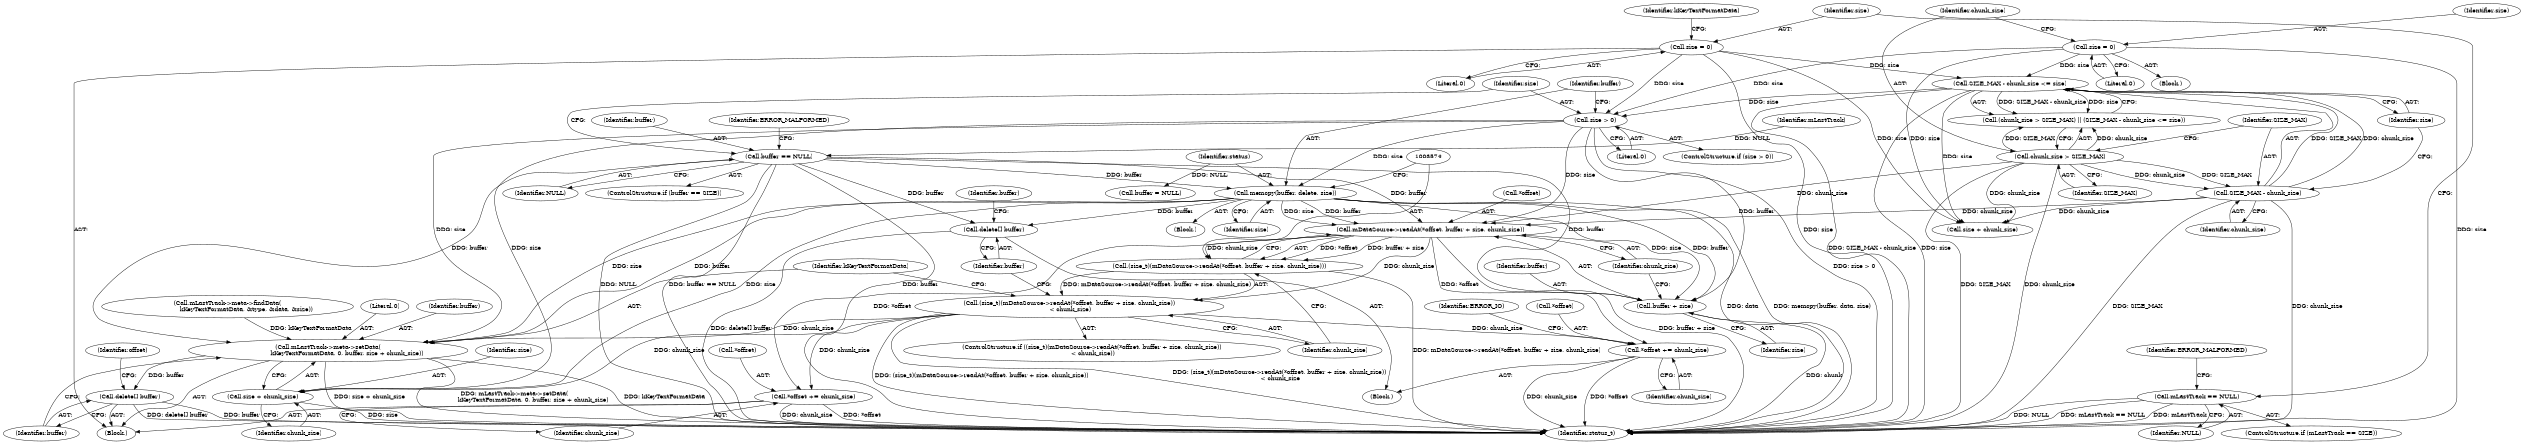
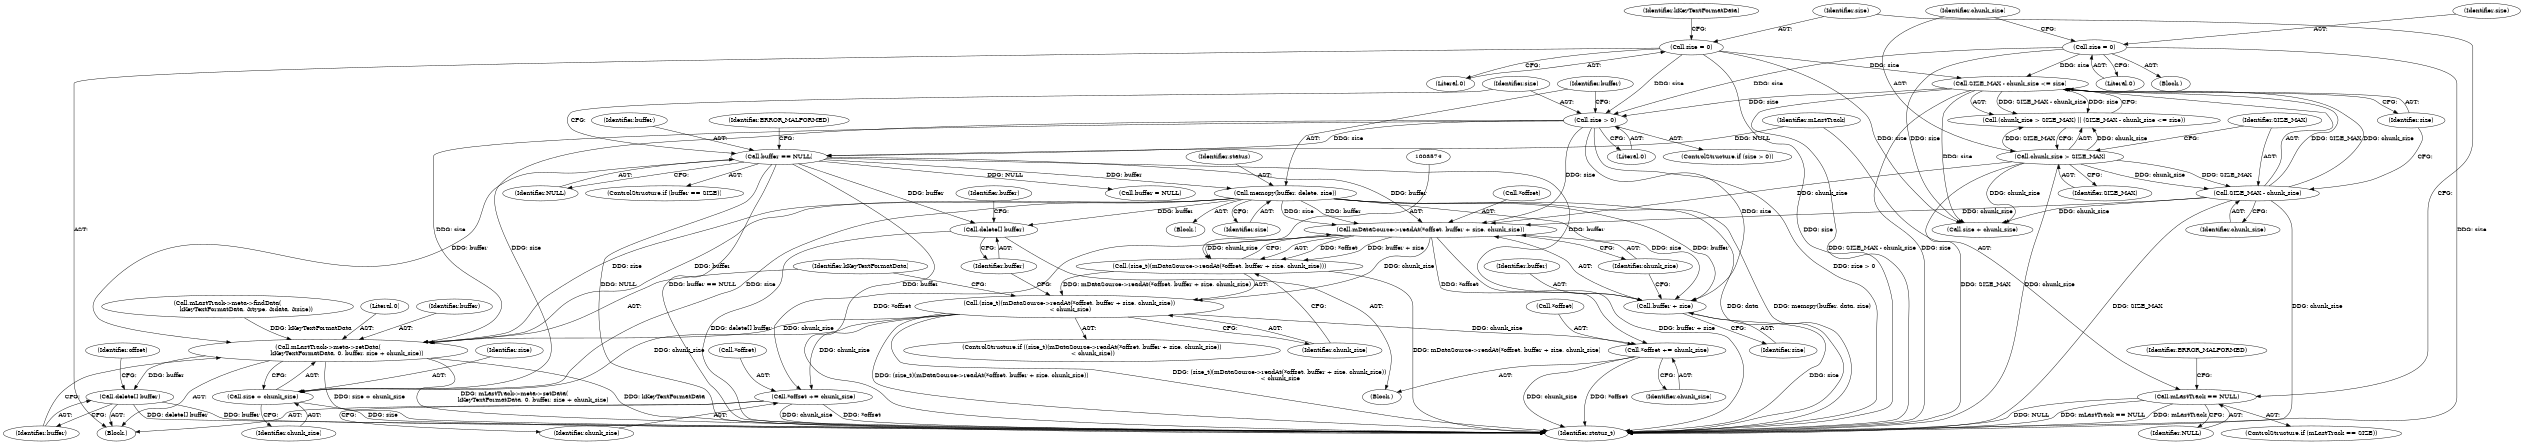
(1429, 136) -> (1272, 146)
(1189, 174) -> (964, 175)
(1376, 178) -> none
(1757, 212) -> (1757, 212)
none -> (1993, 261)
(1472, 307) -> none
(1824, 376) -> (1824, 376)
